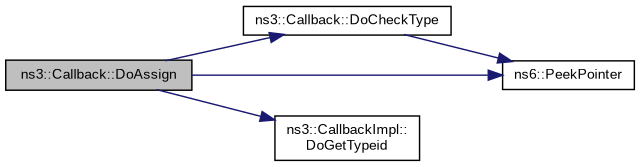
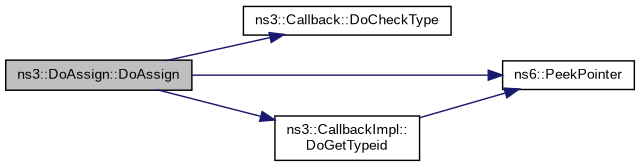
(451, 46) -> (462, 105)
(99, 75) -> (99, 75)
